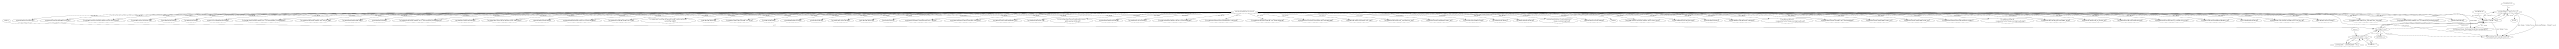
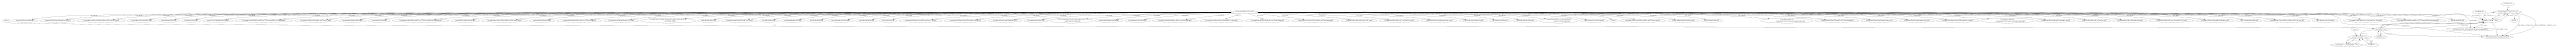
(1742, 21) -> none
(2172, 21) -> (2172, 21)
(2370, 33) -> (2366, 31)
